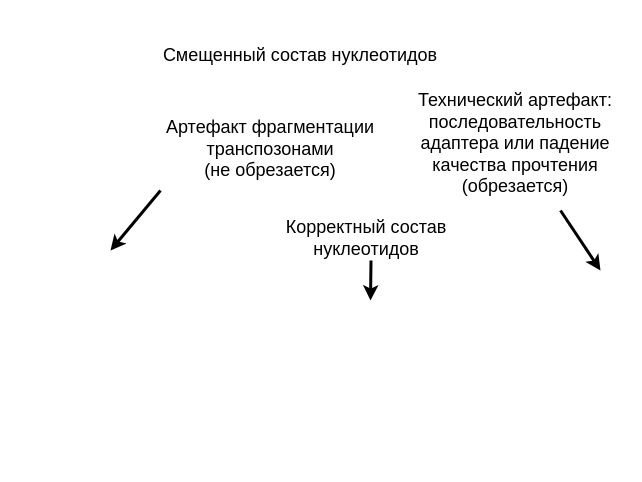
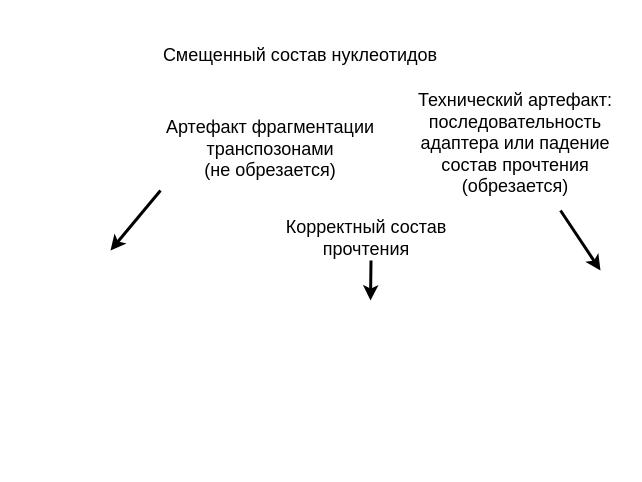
(516, 119) -> (516, 119)
(367, 239) -> (367, 239)
